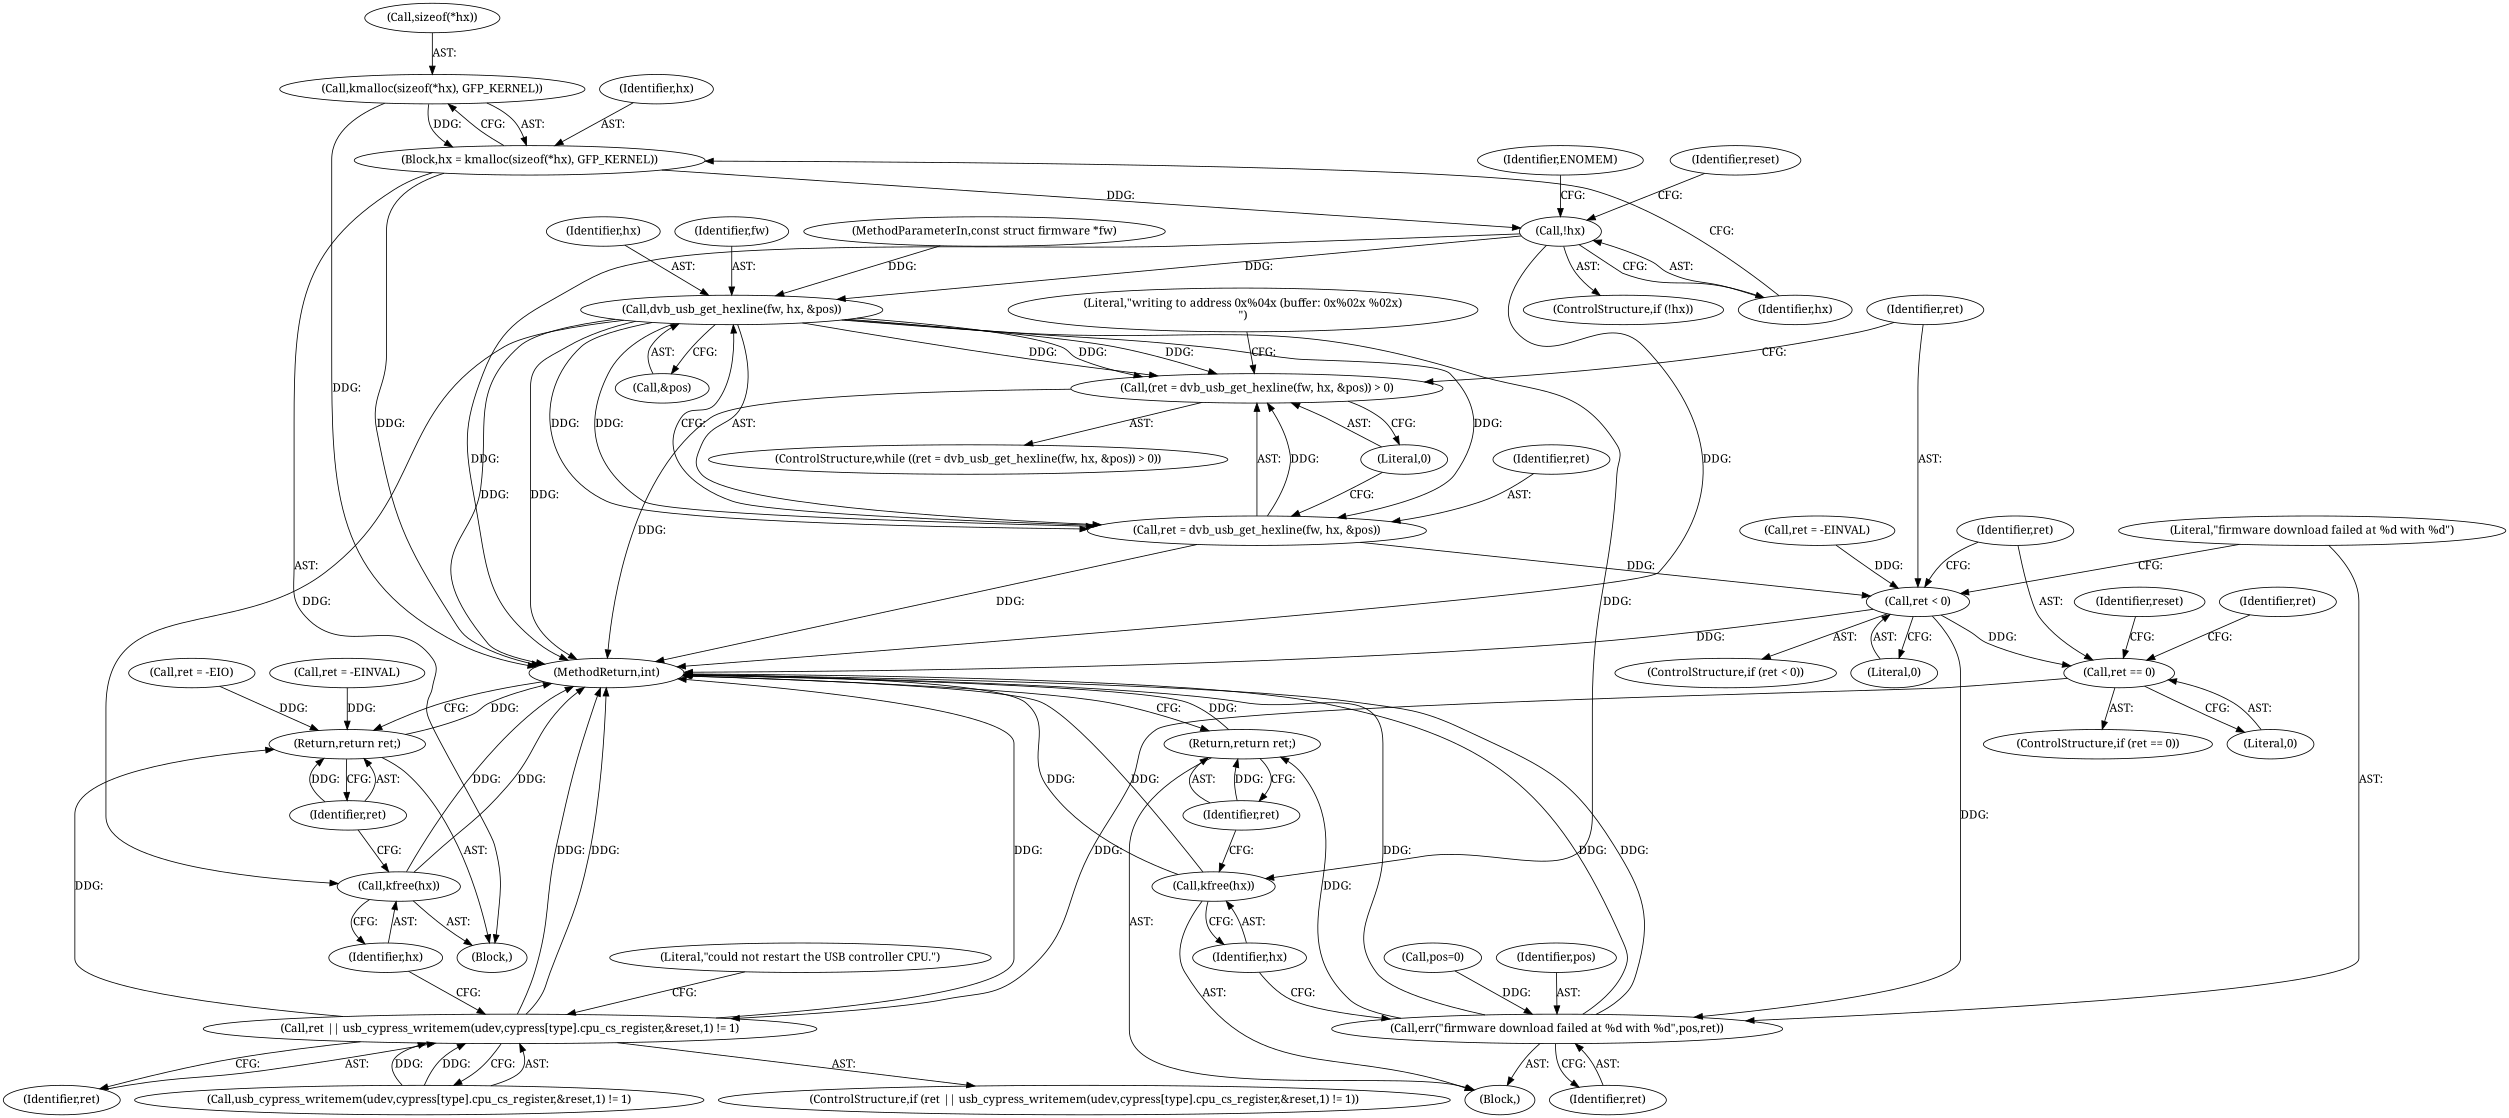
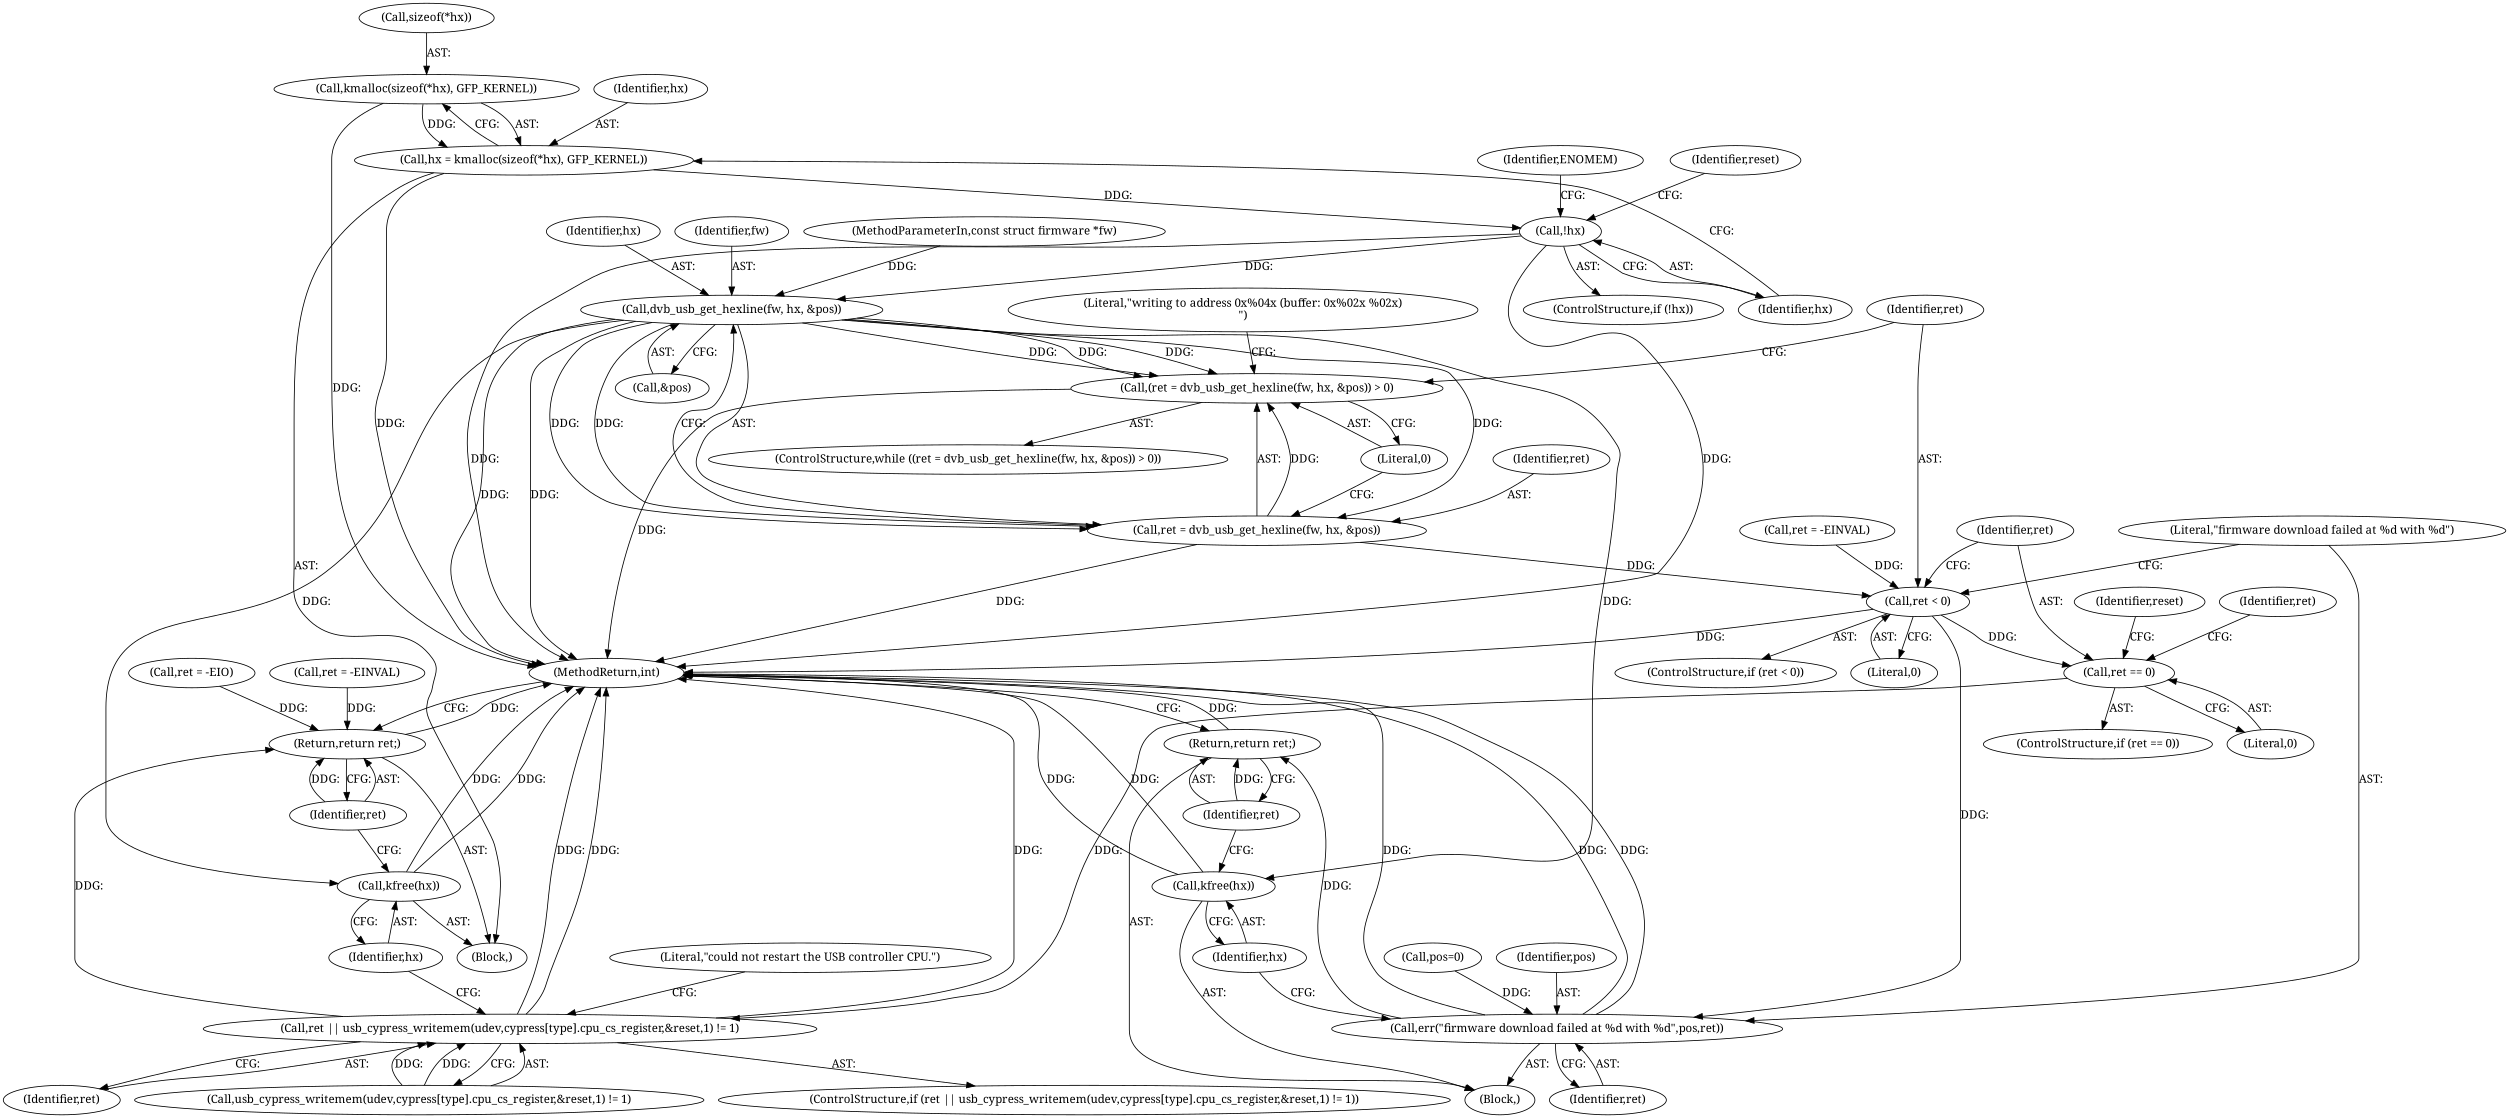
(530, 160) -> (524, 160)
